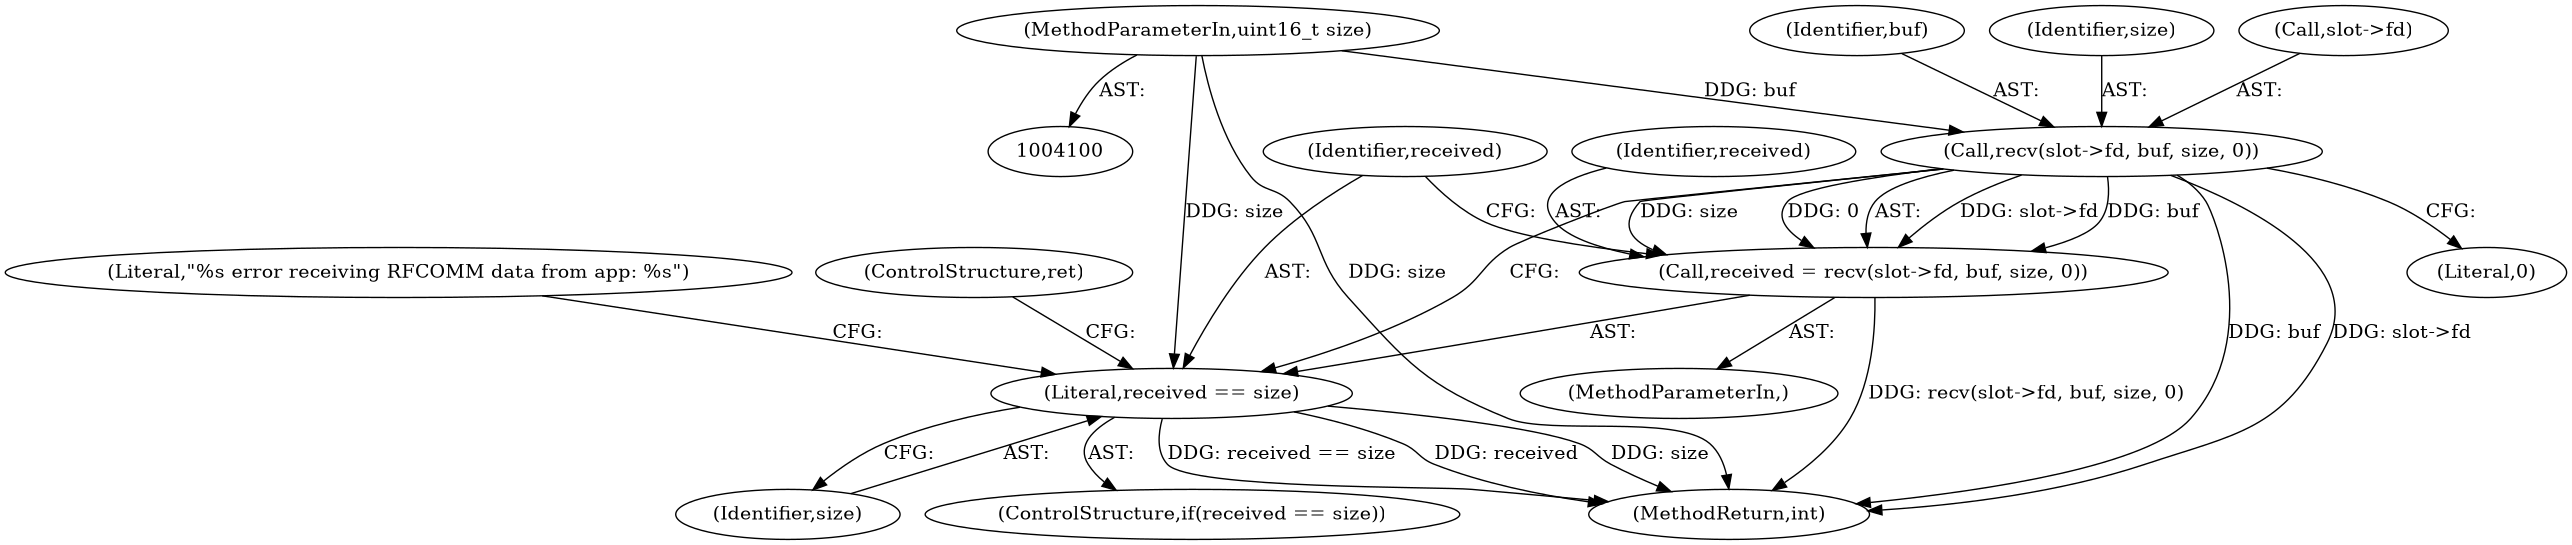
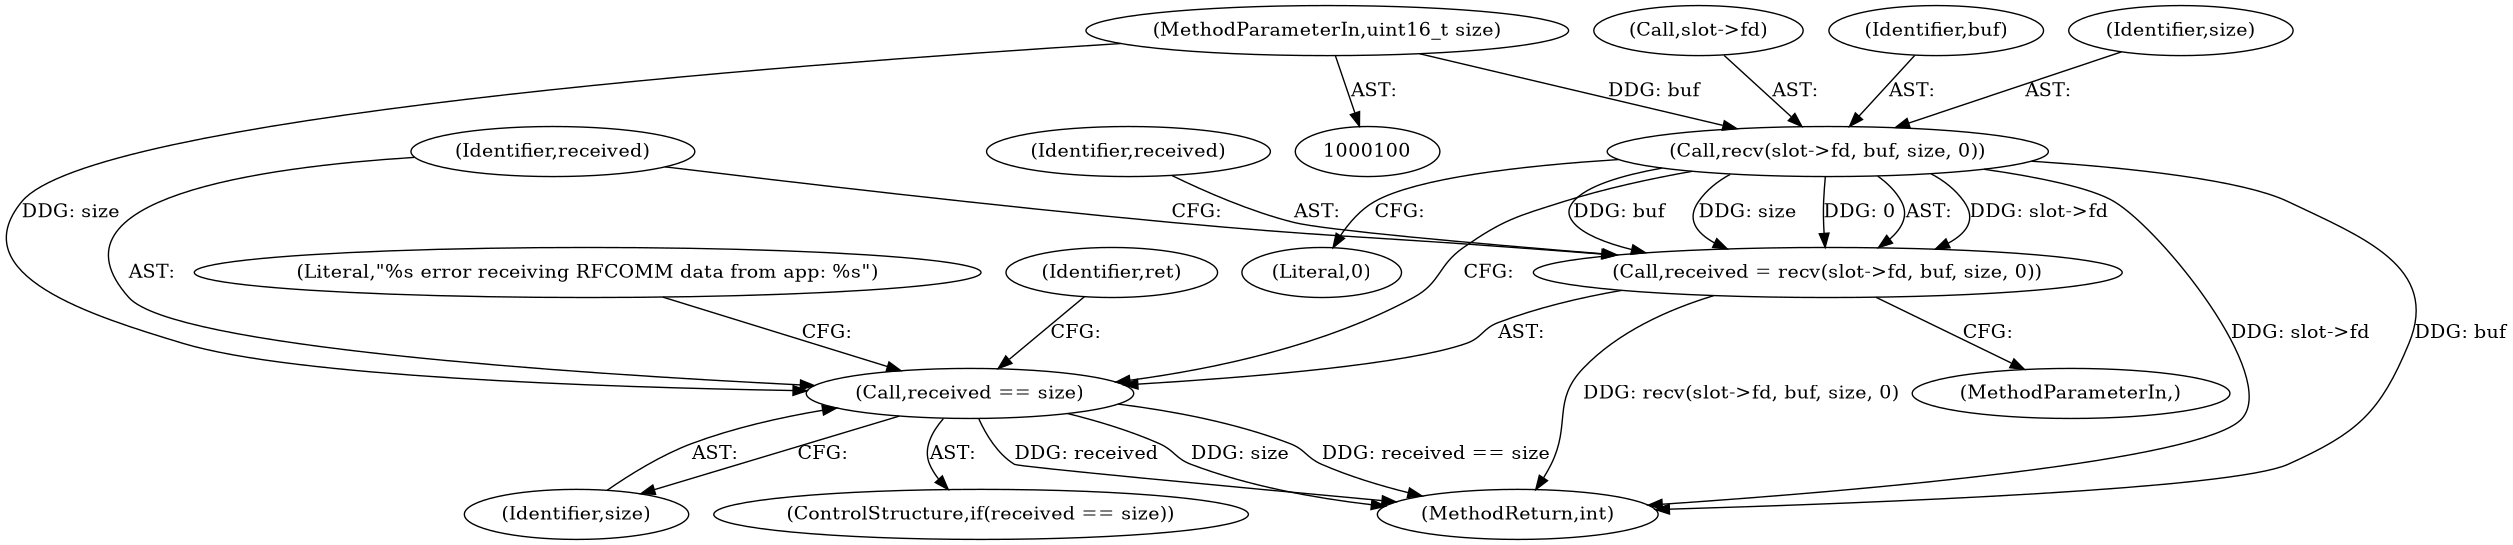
(1060, 152) -> (1368, 152)
(974, 272) -> (1112, 272)
(1815, 333) -> (1991, 333)
(1388, 340) -> none
(1172, 393) -> (970, 393)
